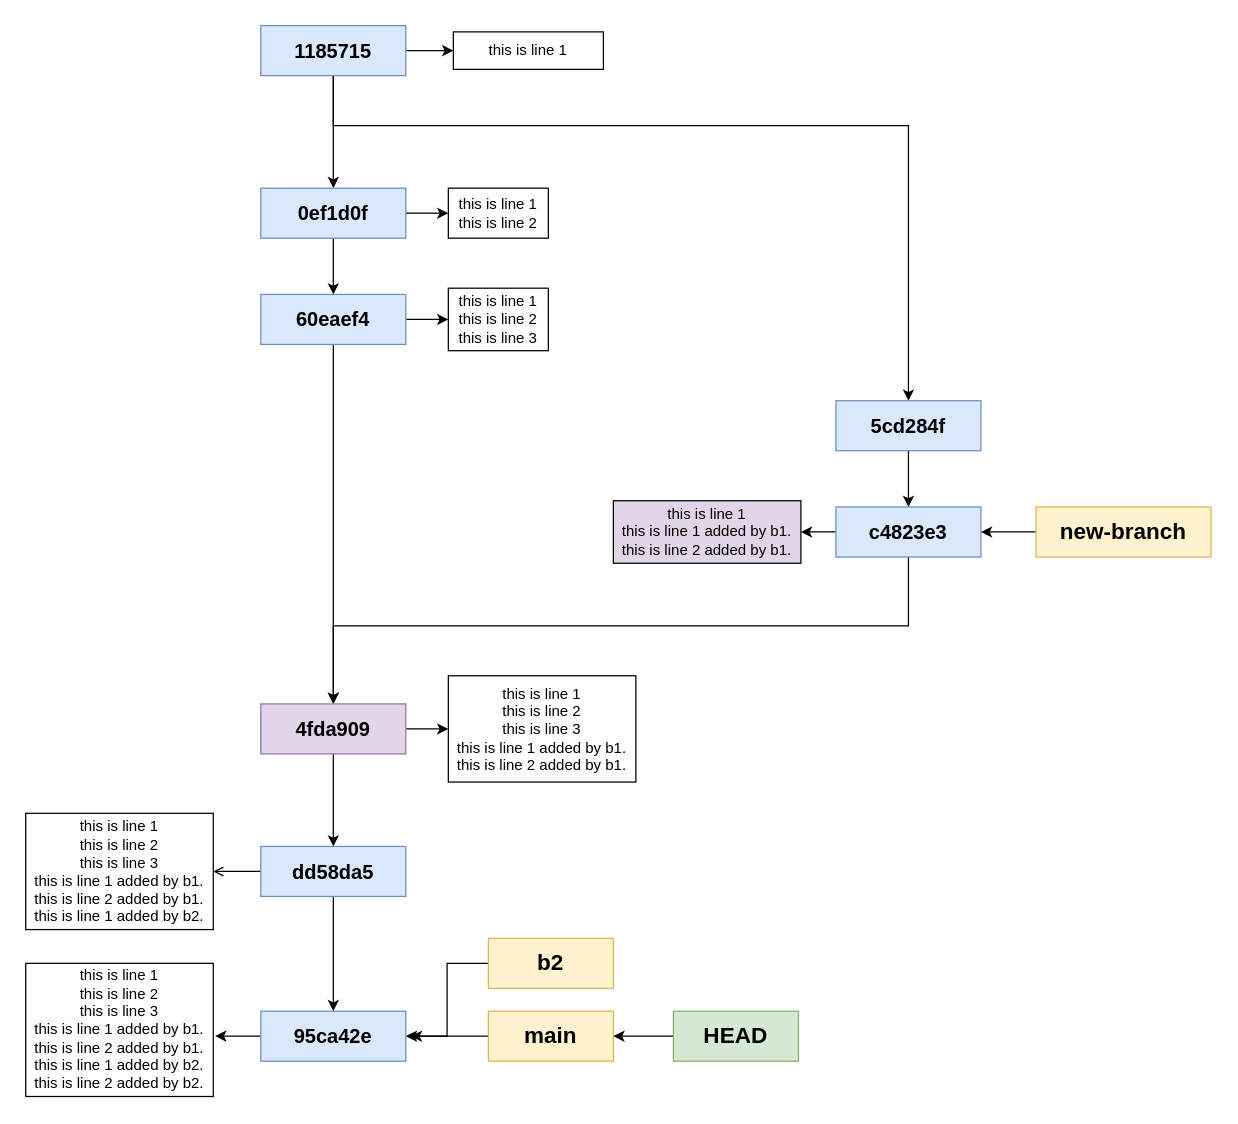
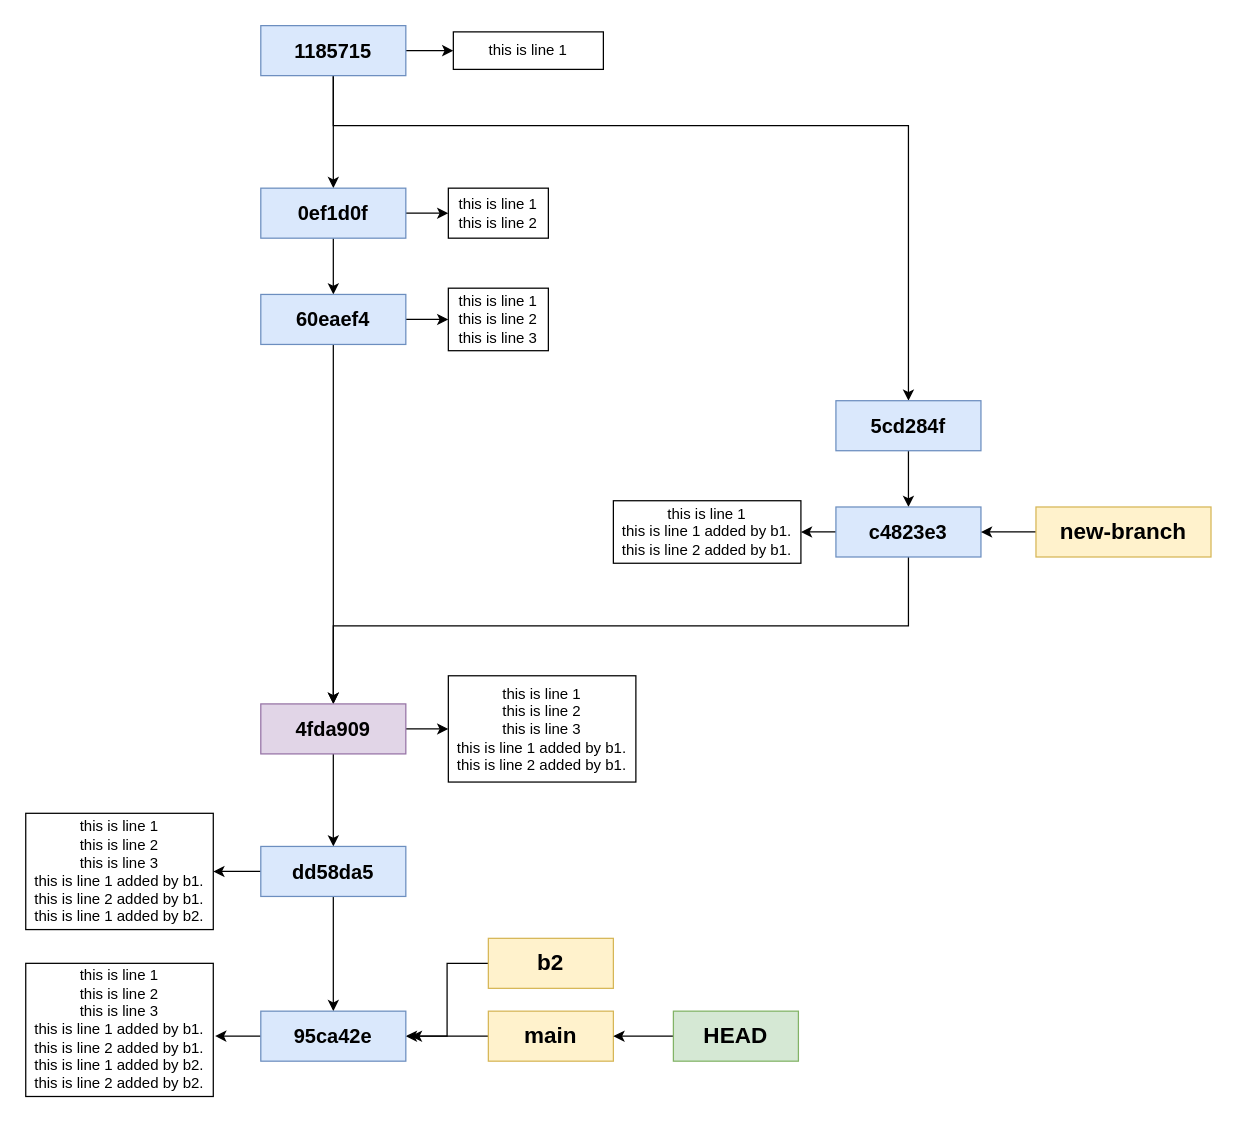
(707, 532) -> (707, 532)
(220, 871) -> (223, 871)
